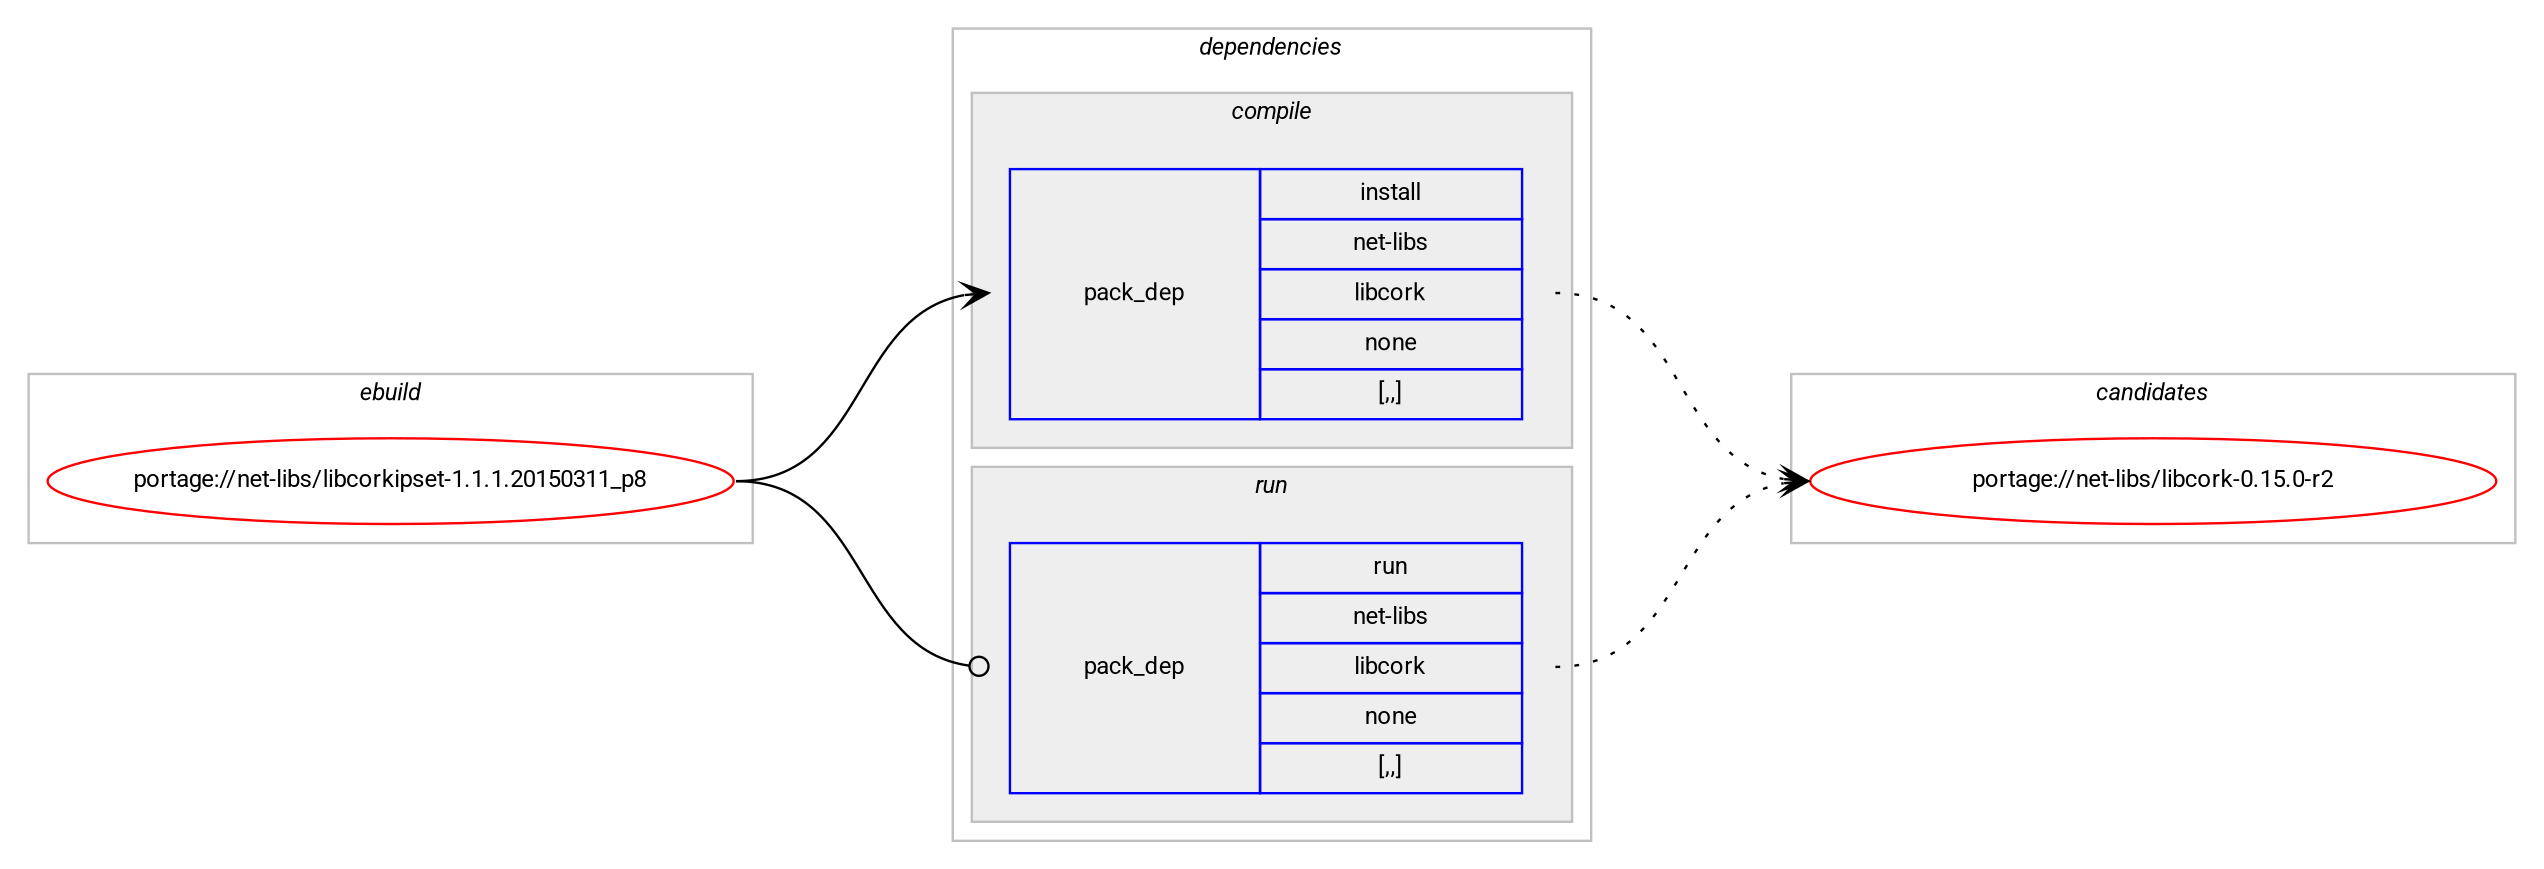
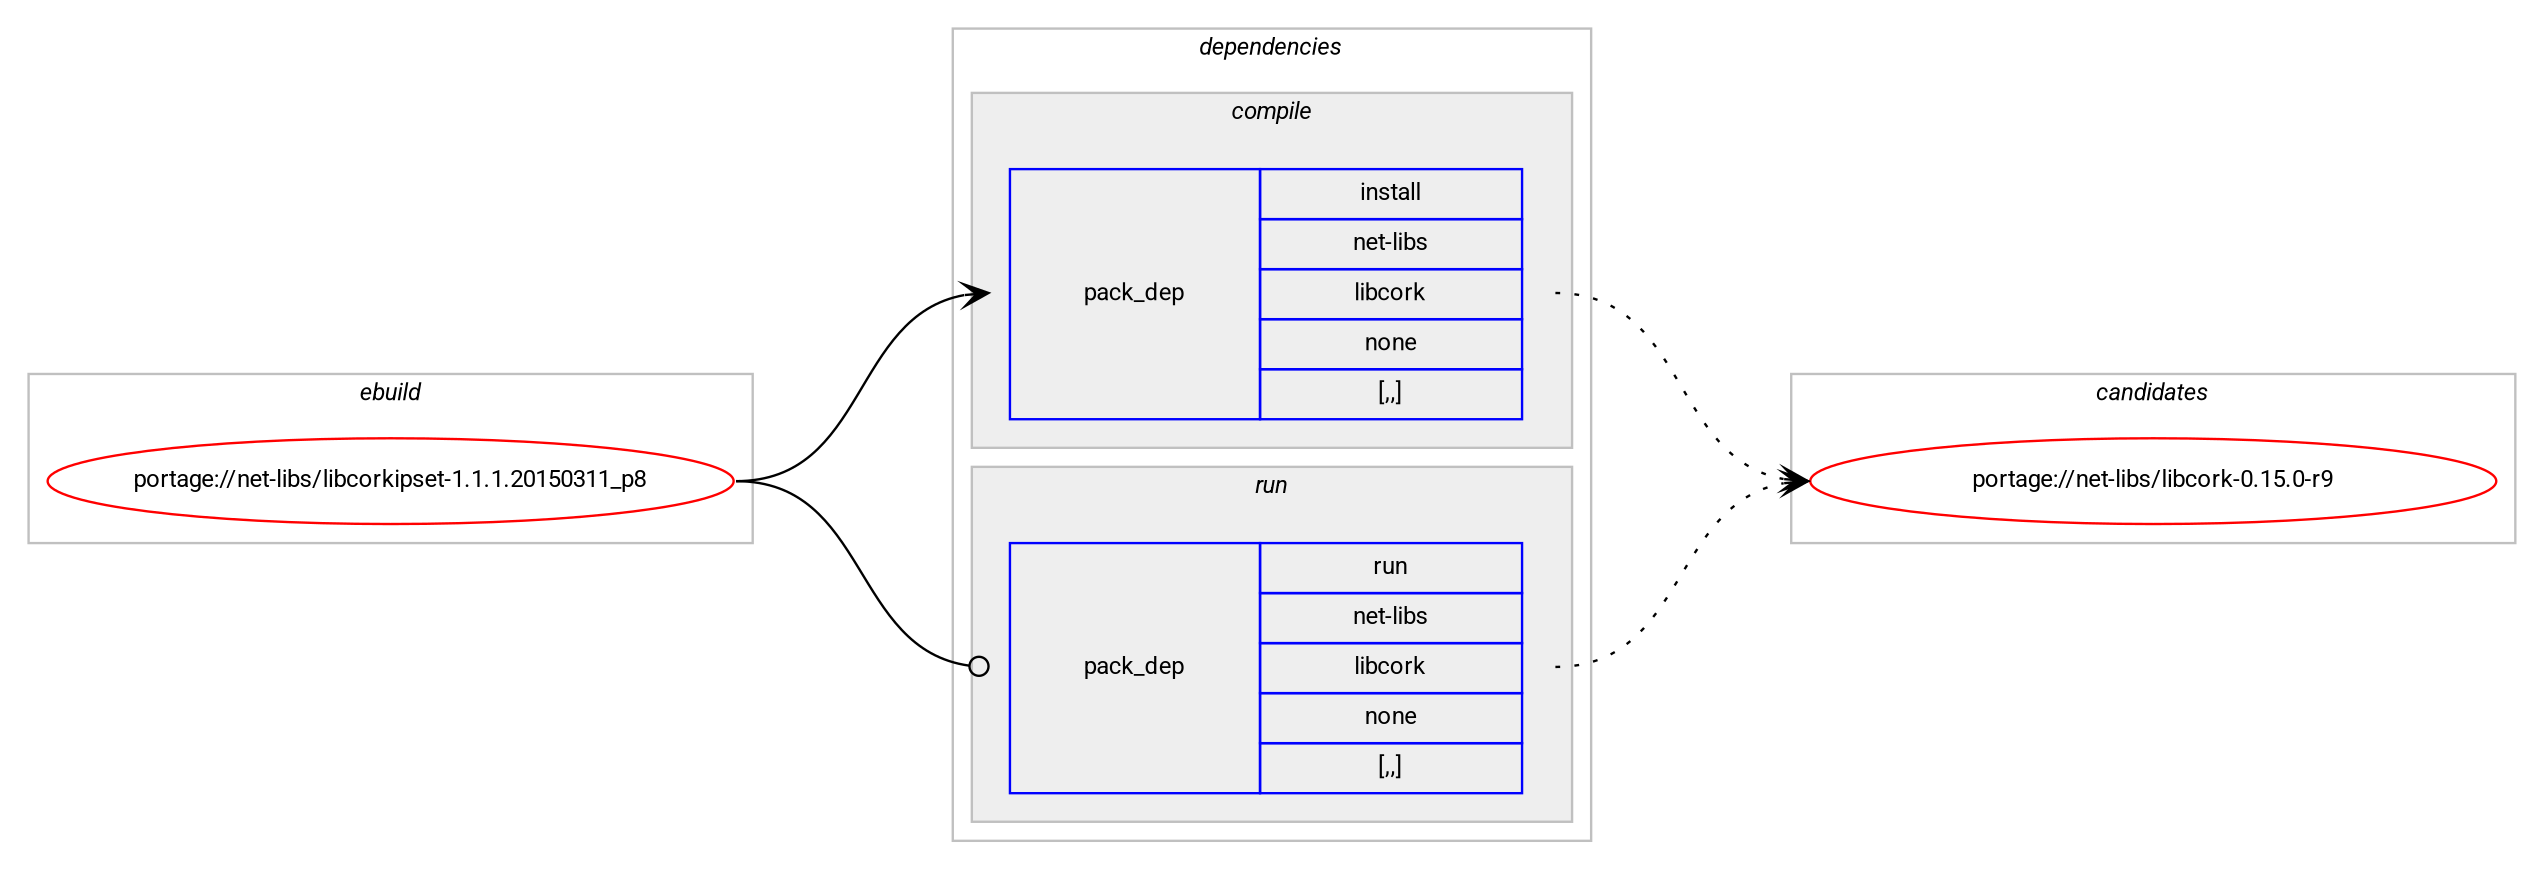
(2153, 481) -> (2153, 481)
